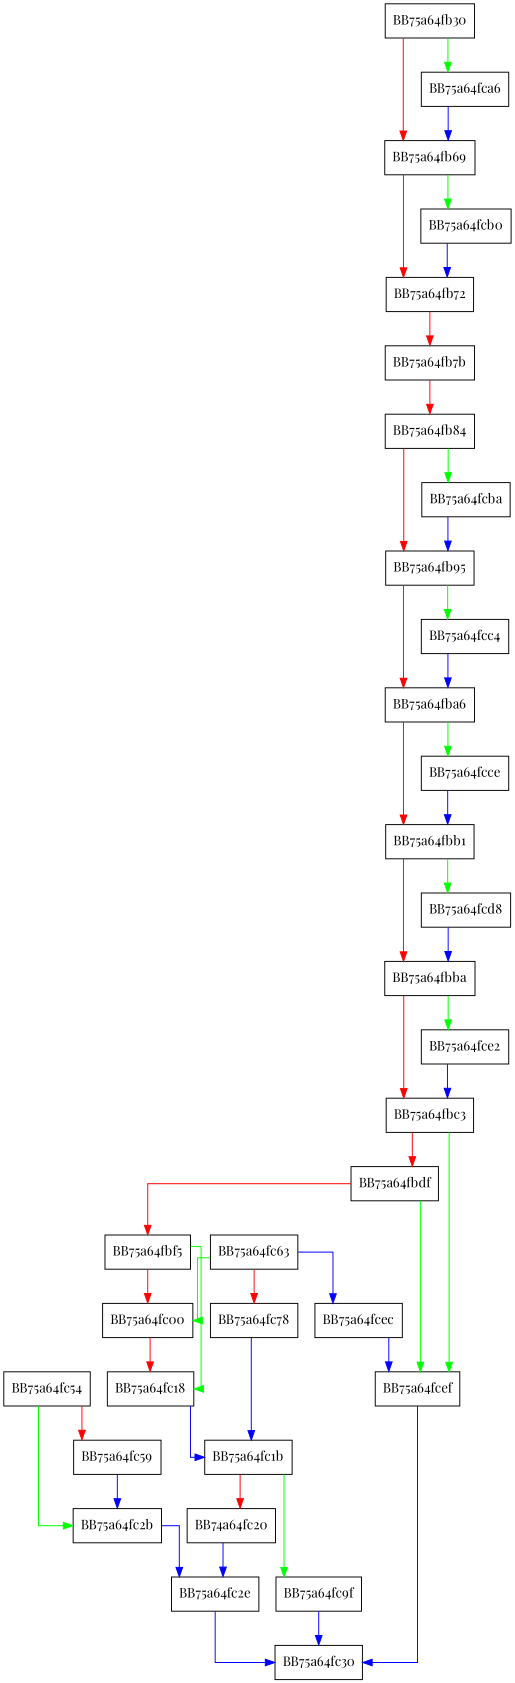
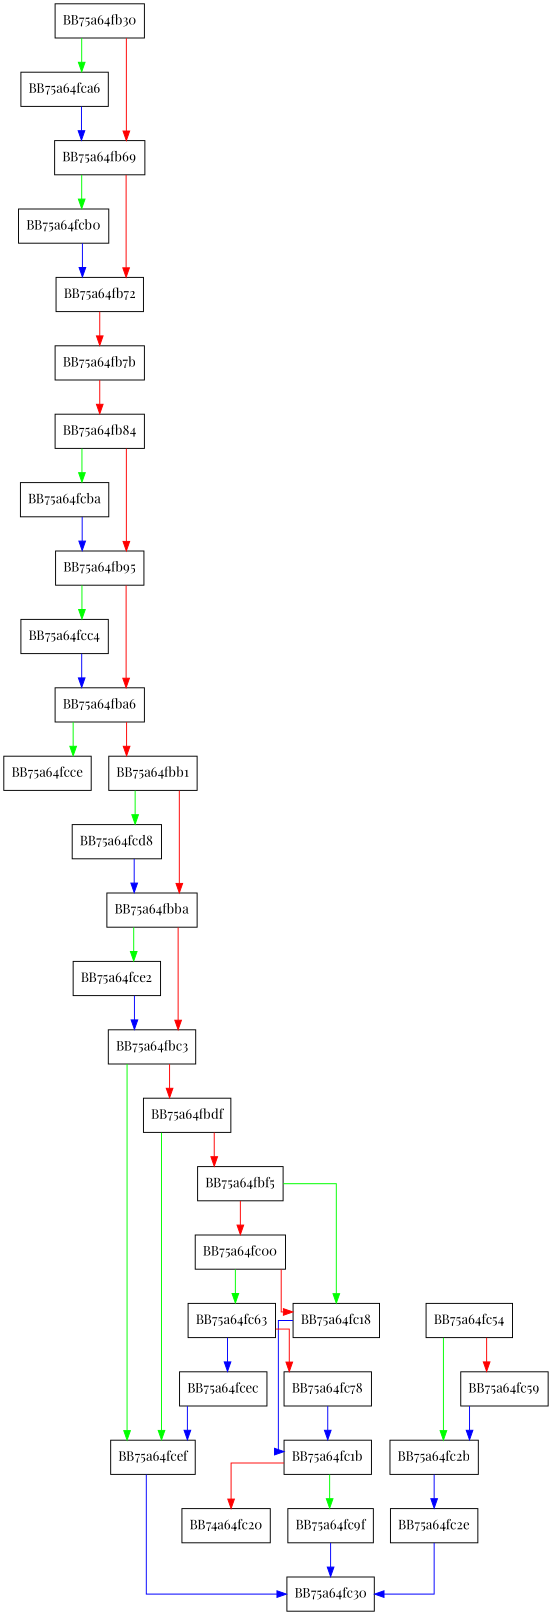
(448, 803) -> none
(197, 1283) -> (235, 1281)
(223, 1555) -> none
